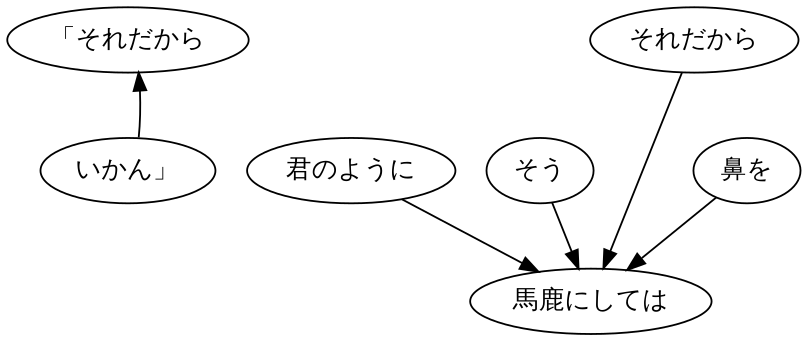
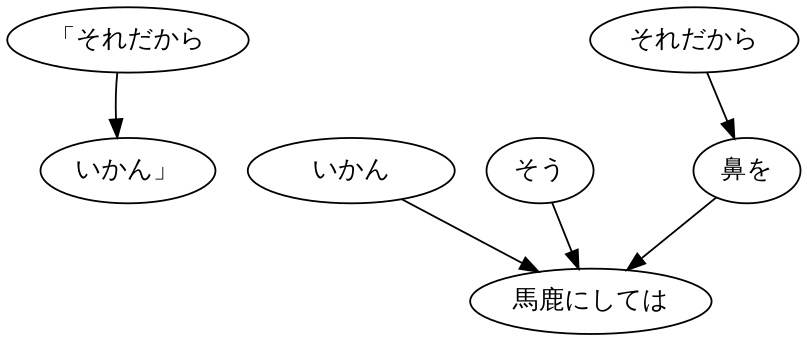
(140, 114) -> (116, 96)
(646, 162) -> (717, 97)
(351, 171) -> (351, 171)
